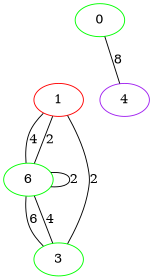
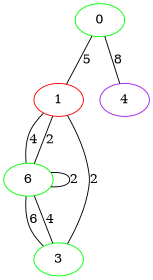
none -> (79, 60)
